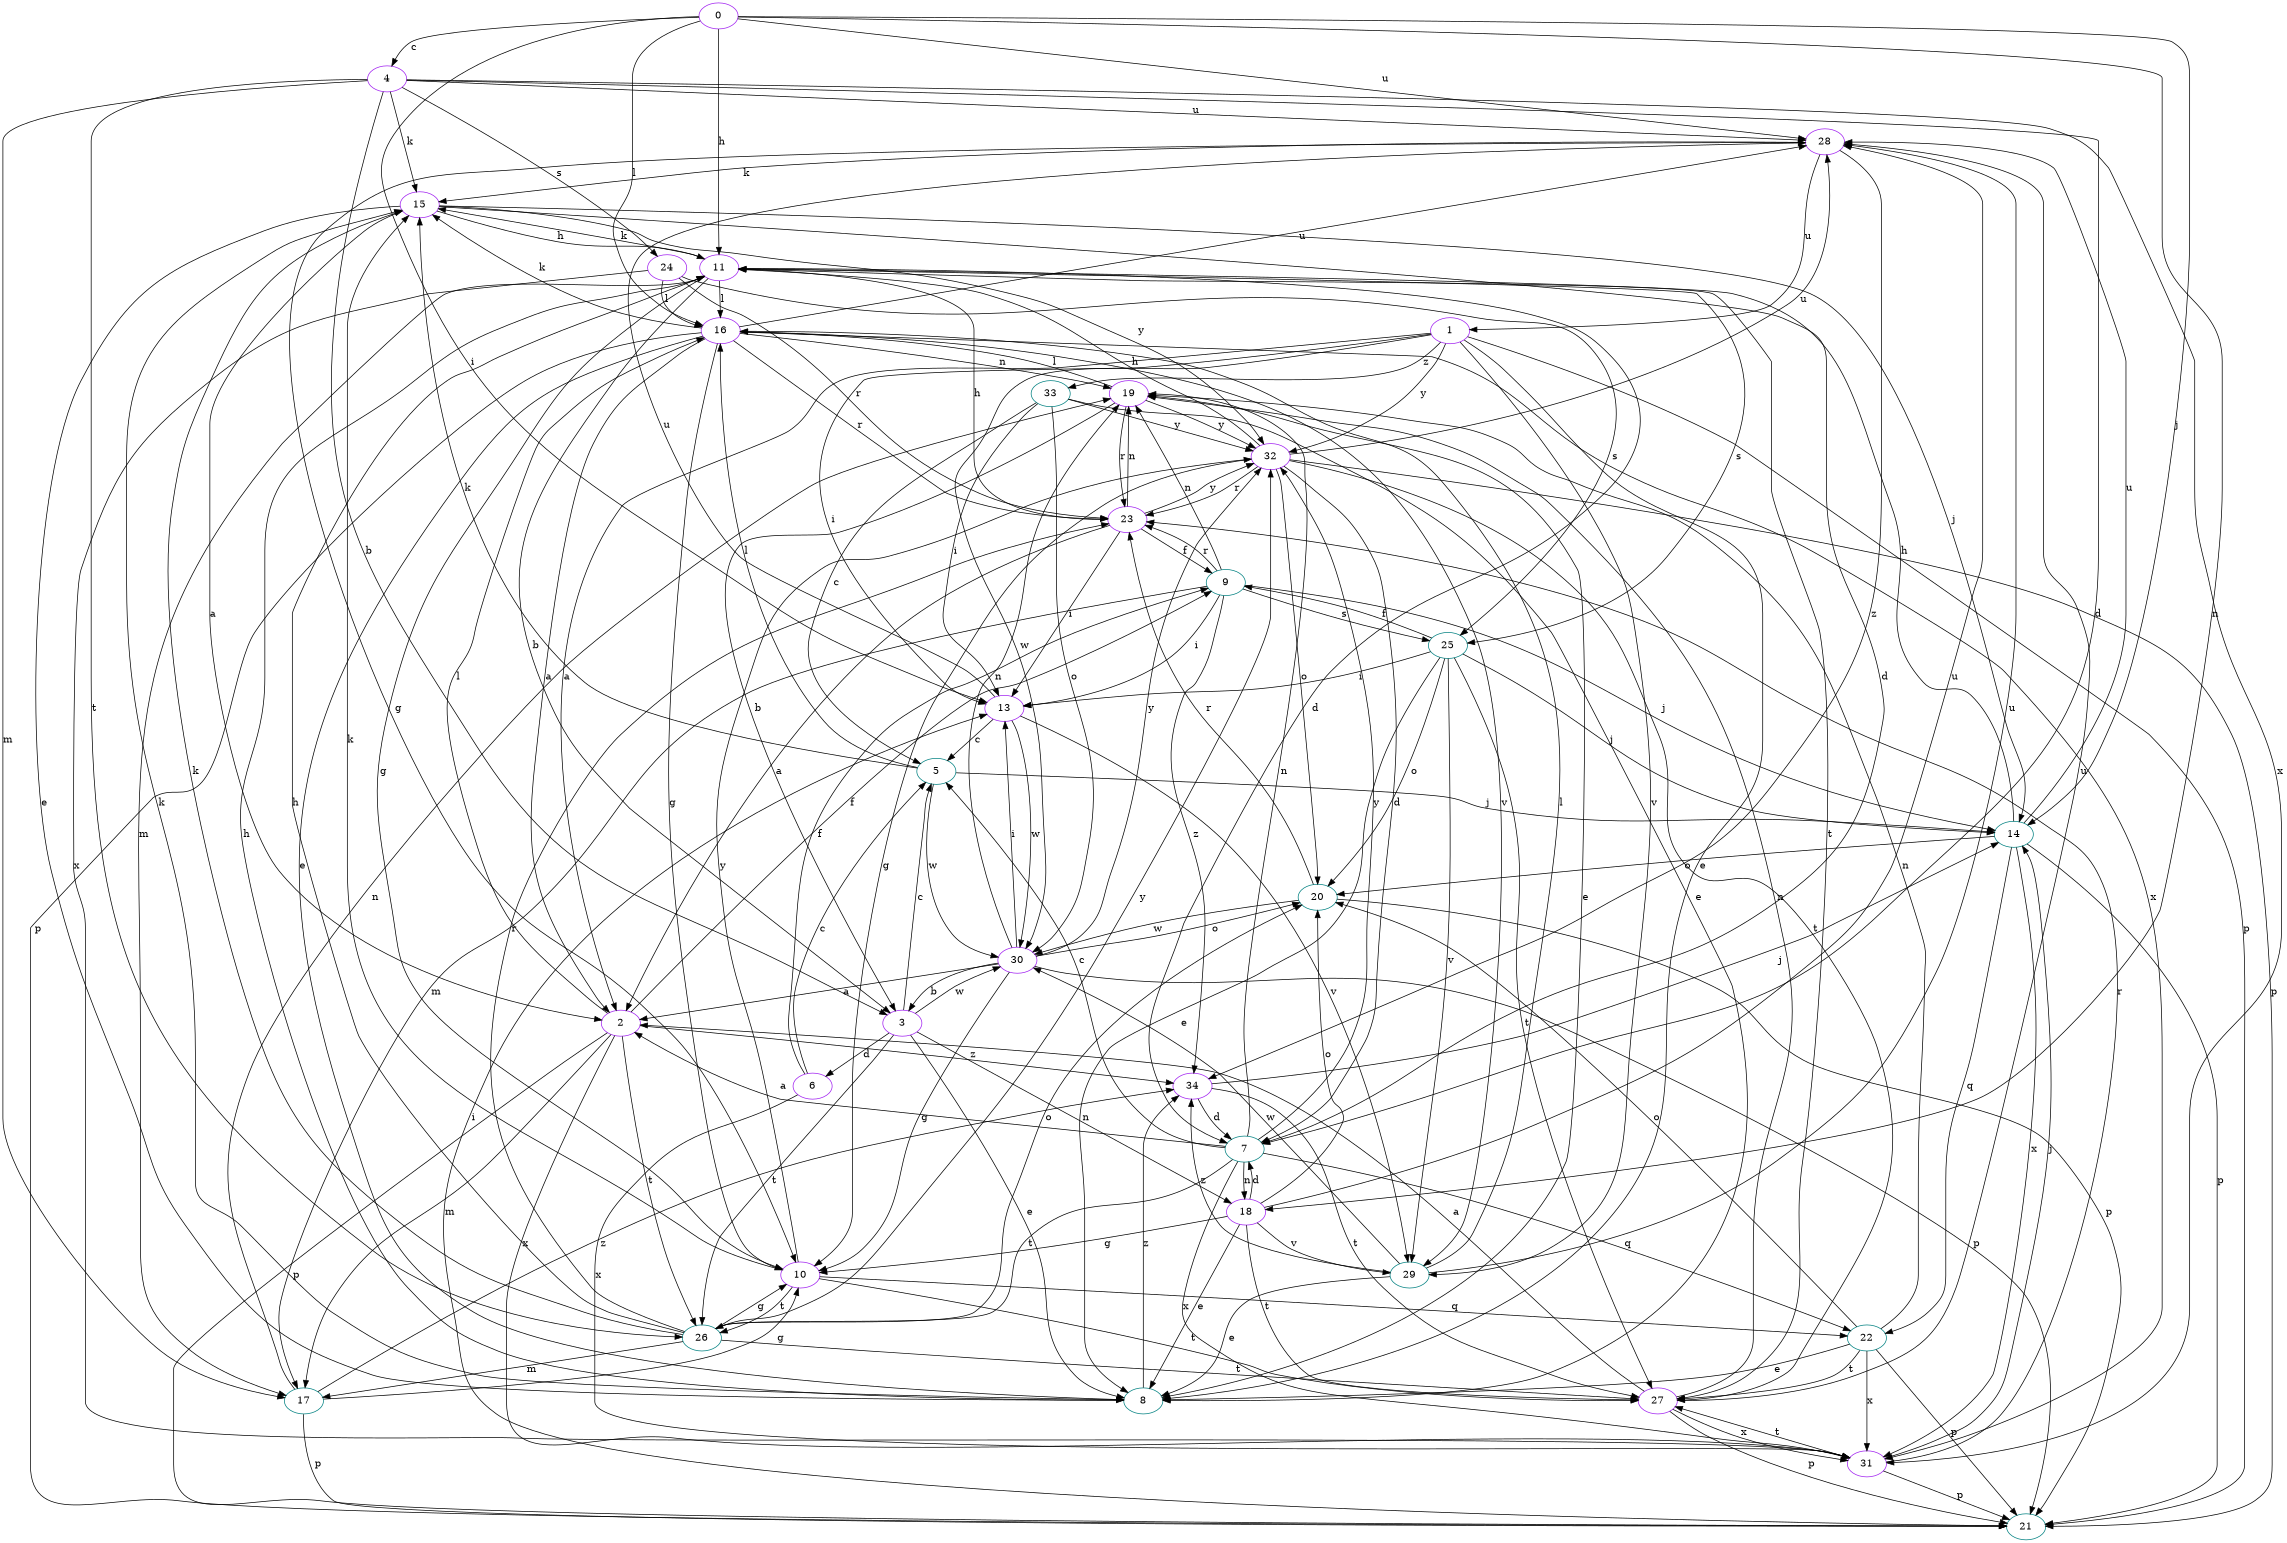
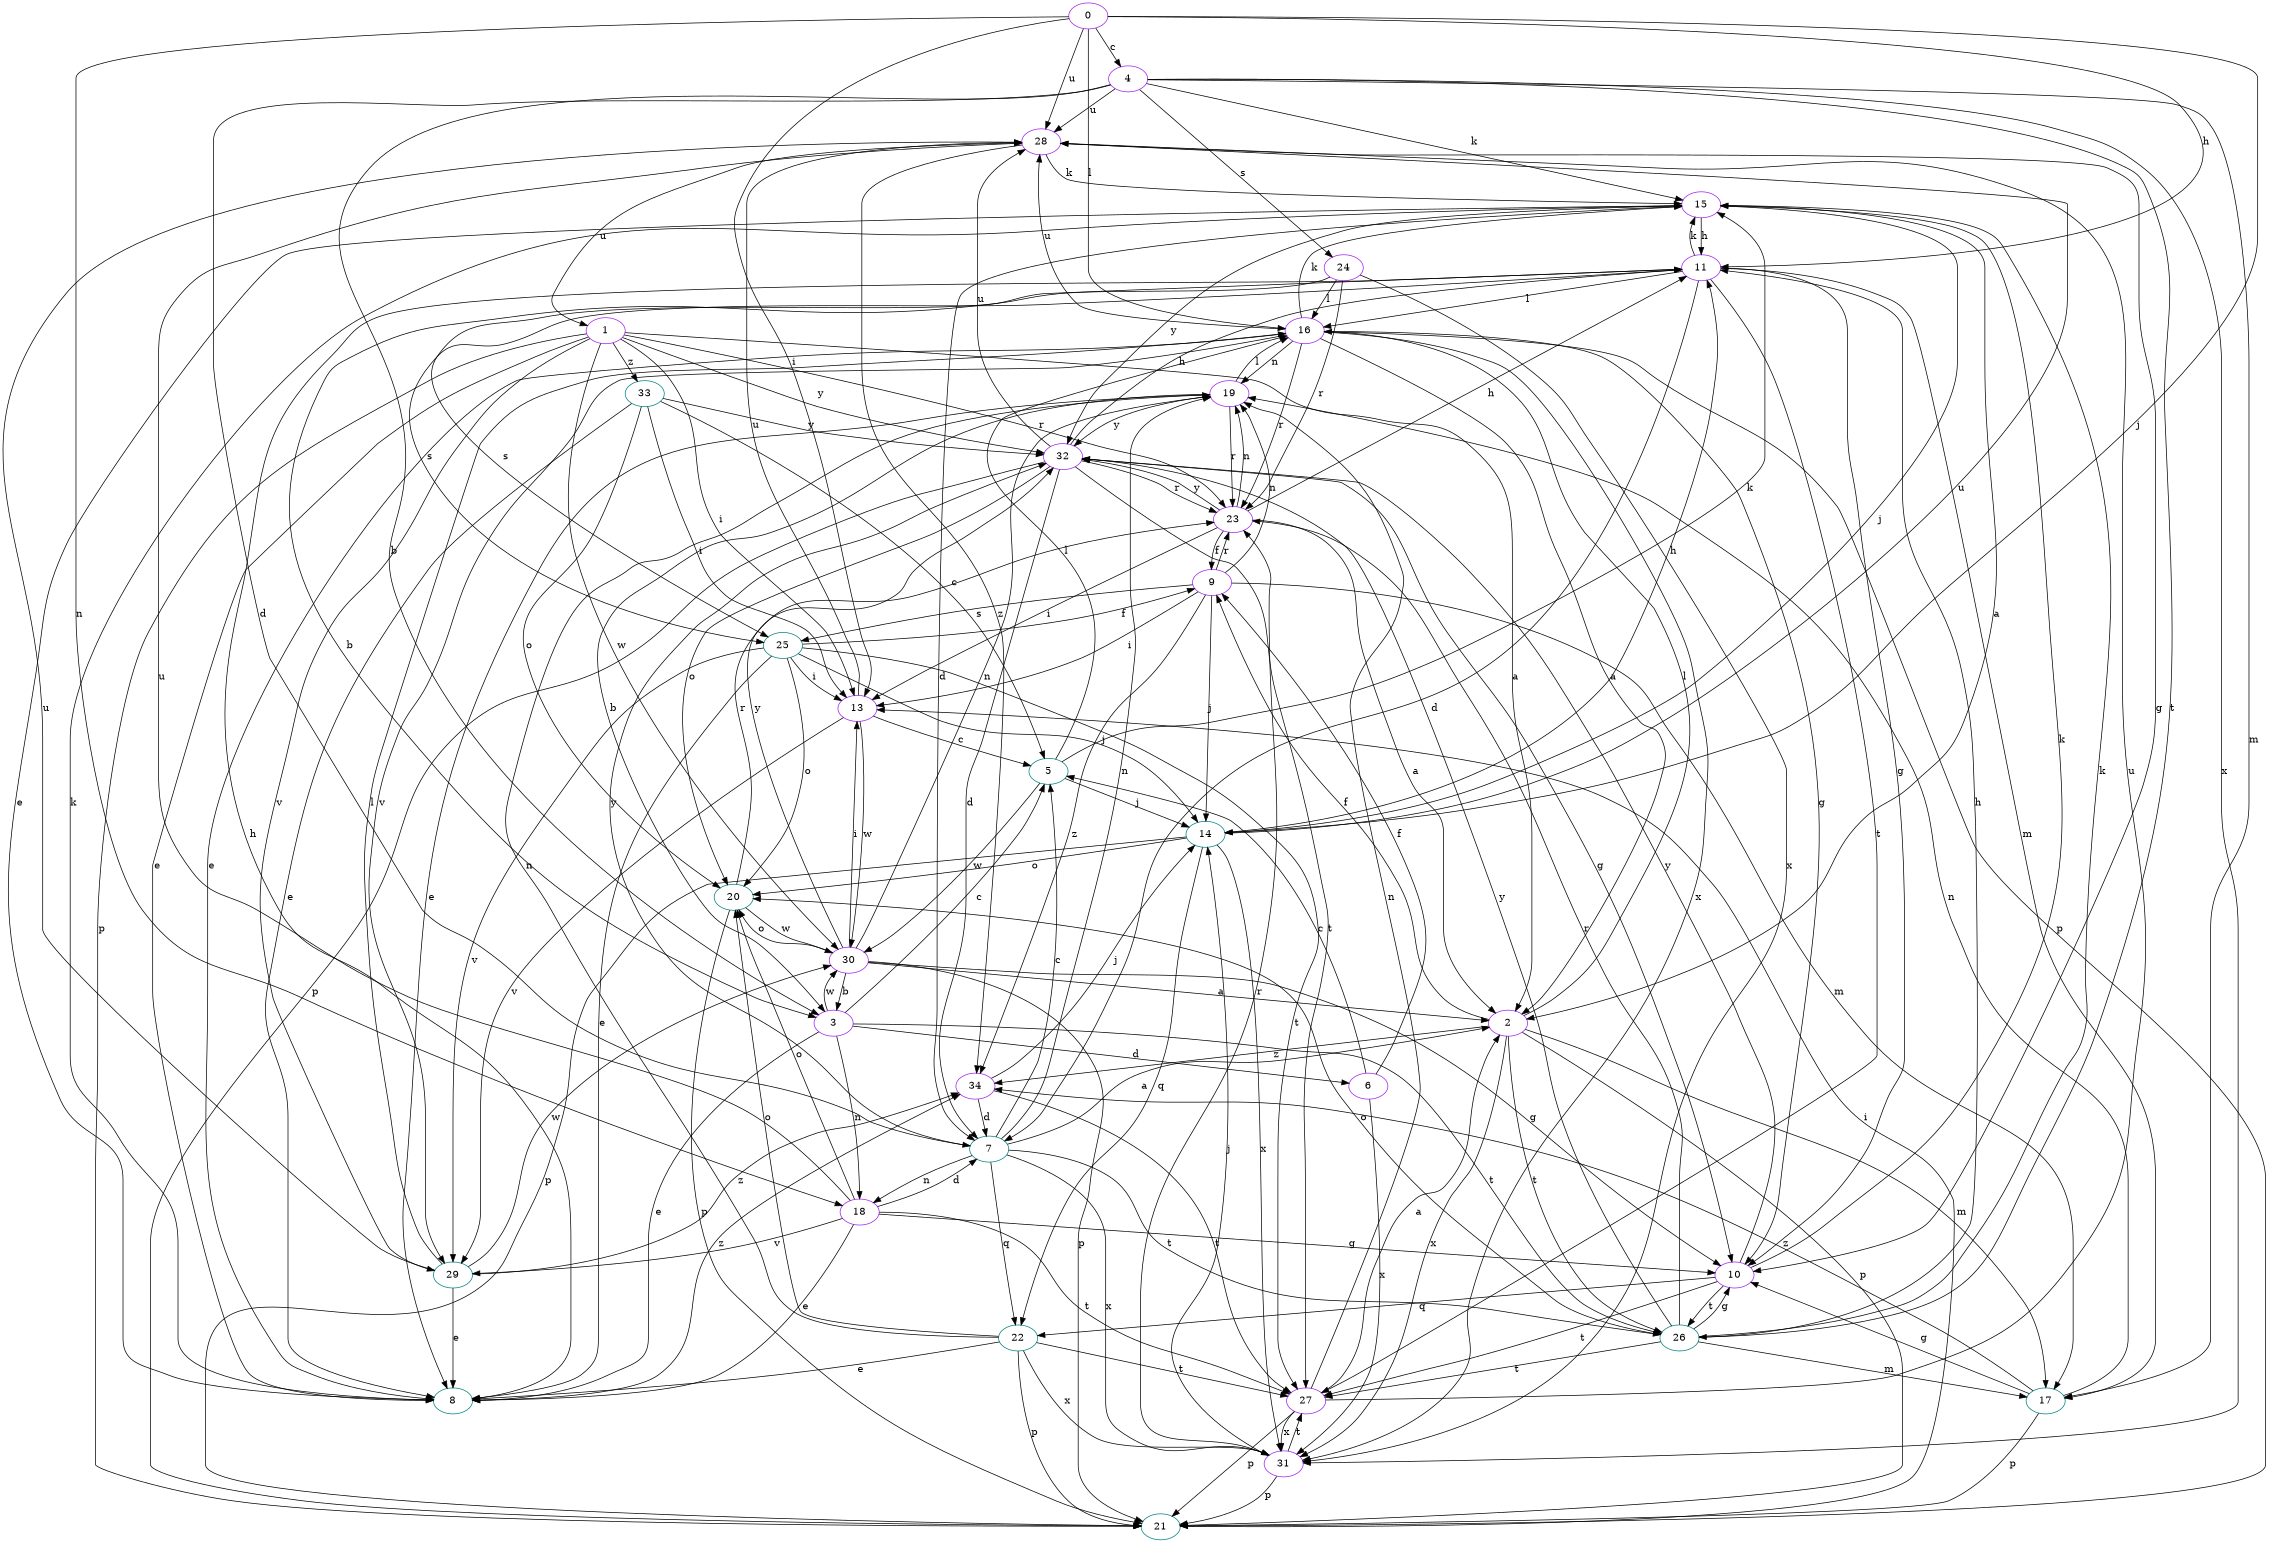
none -> (929, 401)
(1226, 583) -> (1212, 583)
(1072, 686) -> (528, 665)
